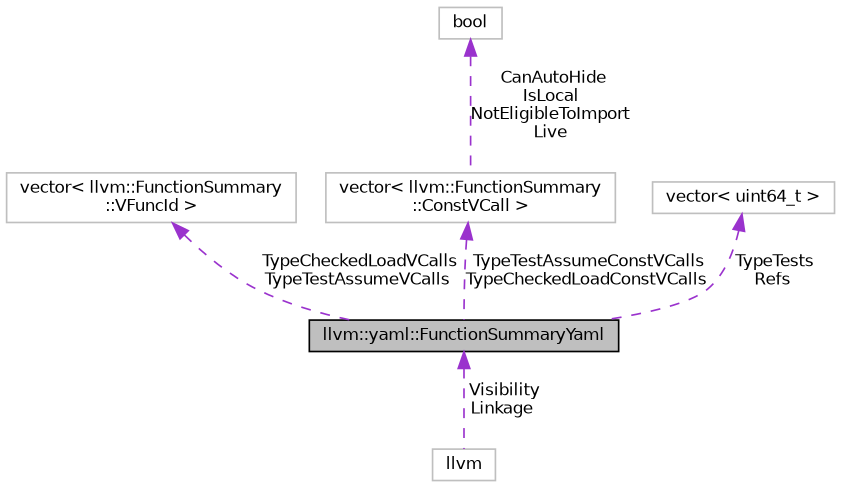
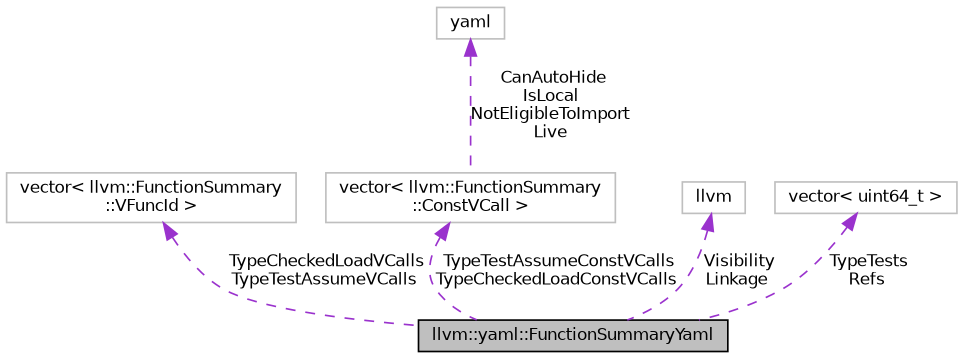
(471, 23) -> (471, 23)
(464, 409) -> (680, 287)
